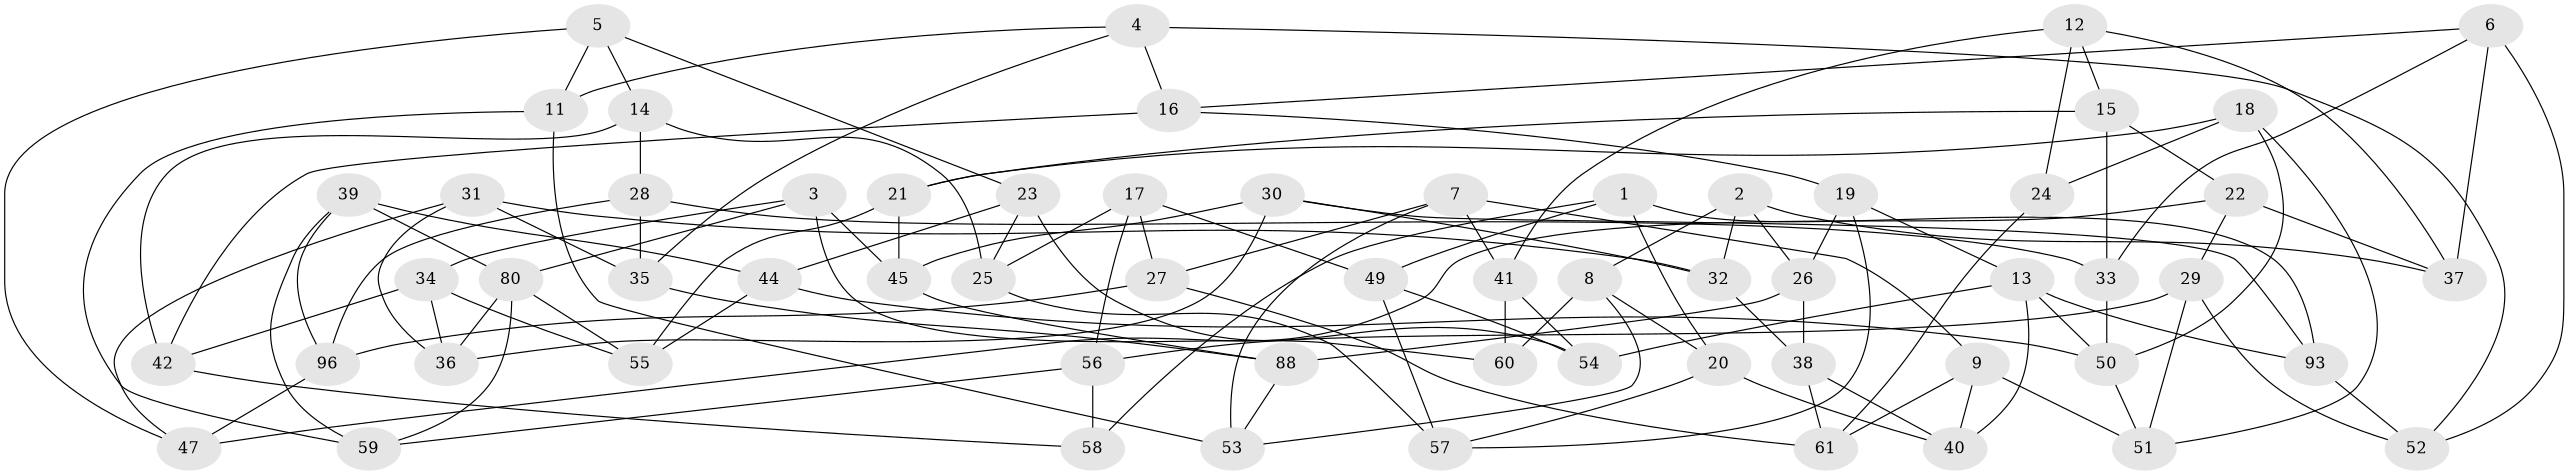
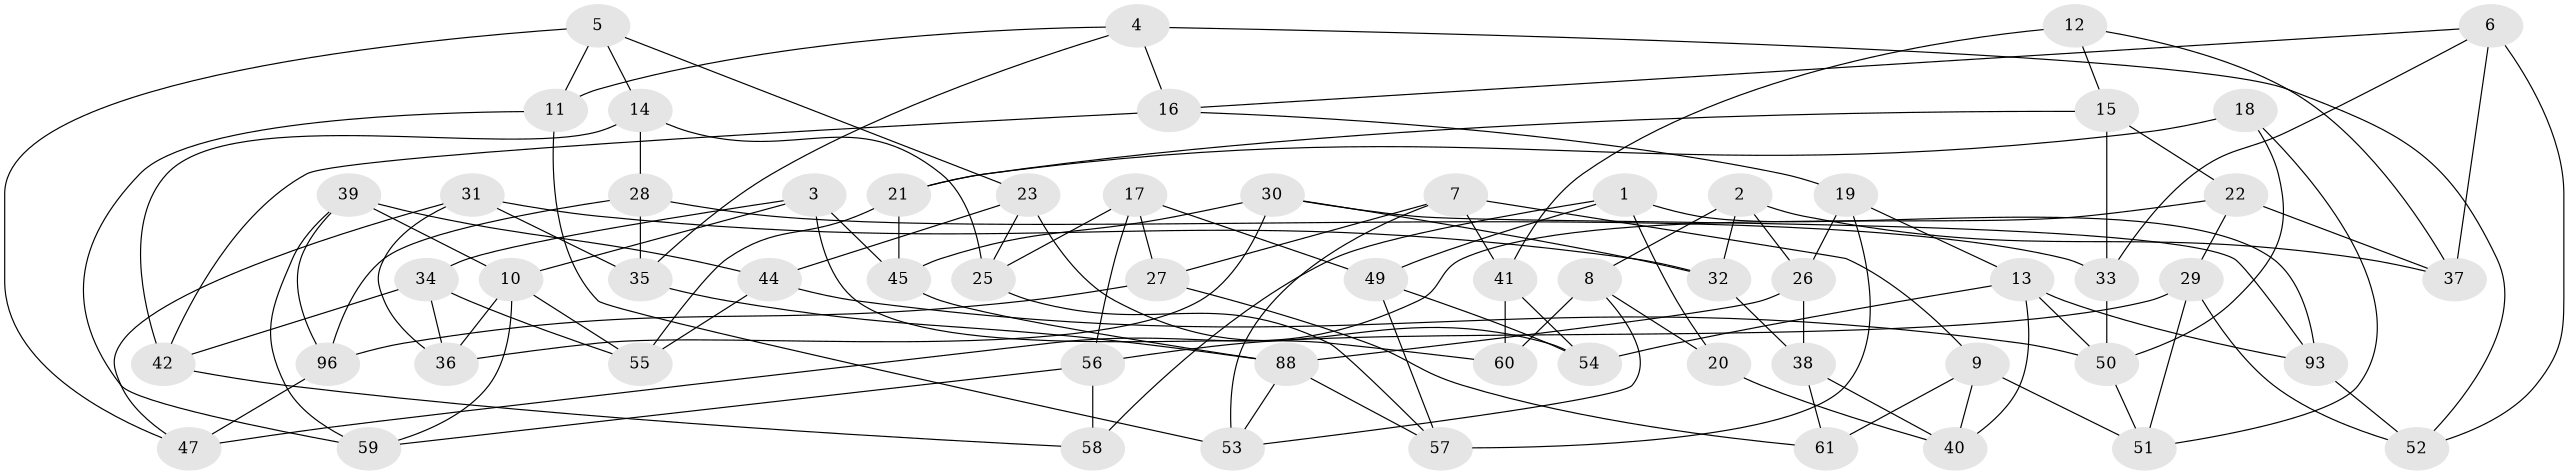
(2042, 195) -> none
(511, 280) -> (511, 280)
(1594, 409) -> (1364, 407)
